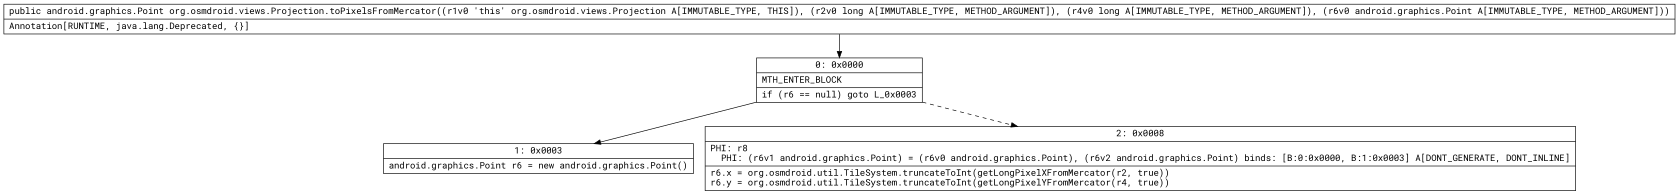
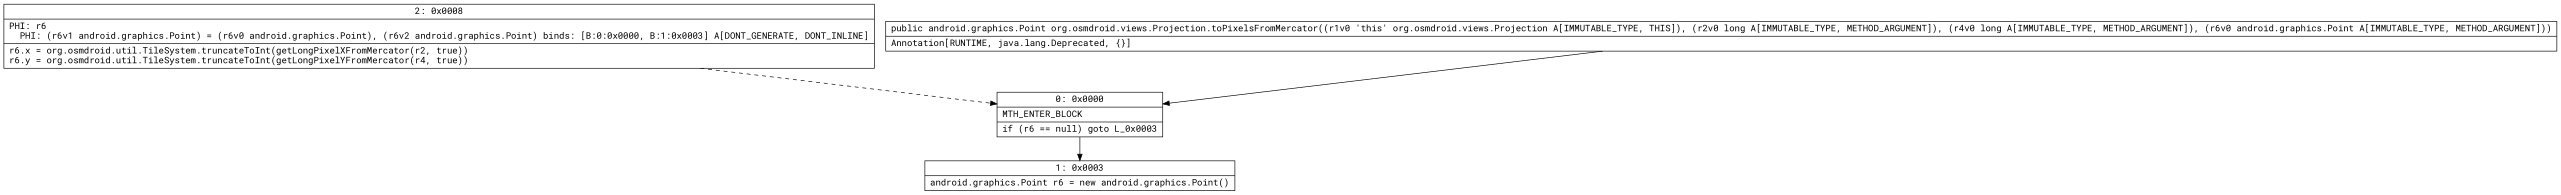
(967, 114) -> (845, 86)
(732, 149) -> (31, 26)
